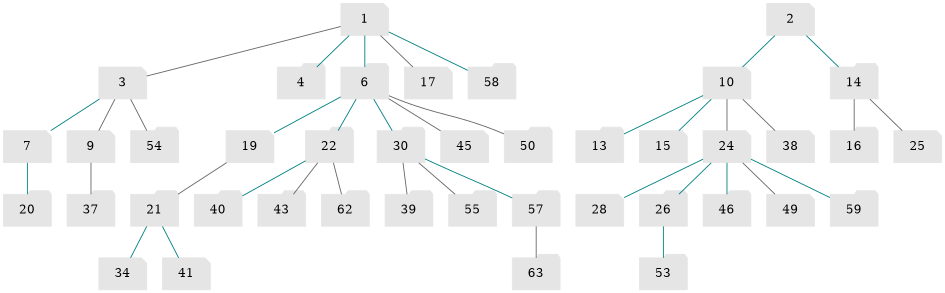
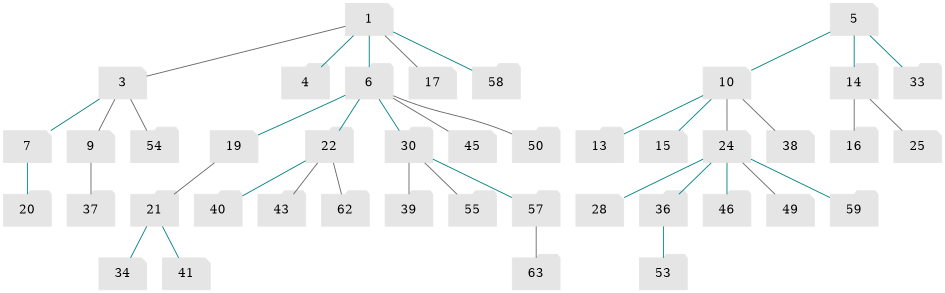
(791, 19) -> (854, 19)
none -> (918, 83)
(663, 210) -> (663, 210)
